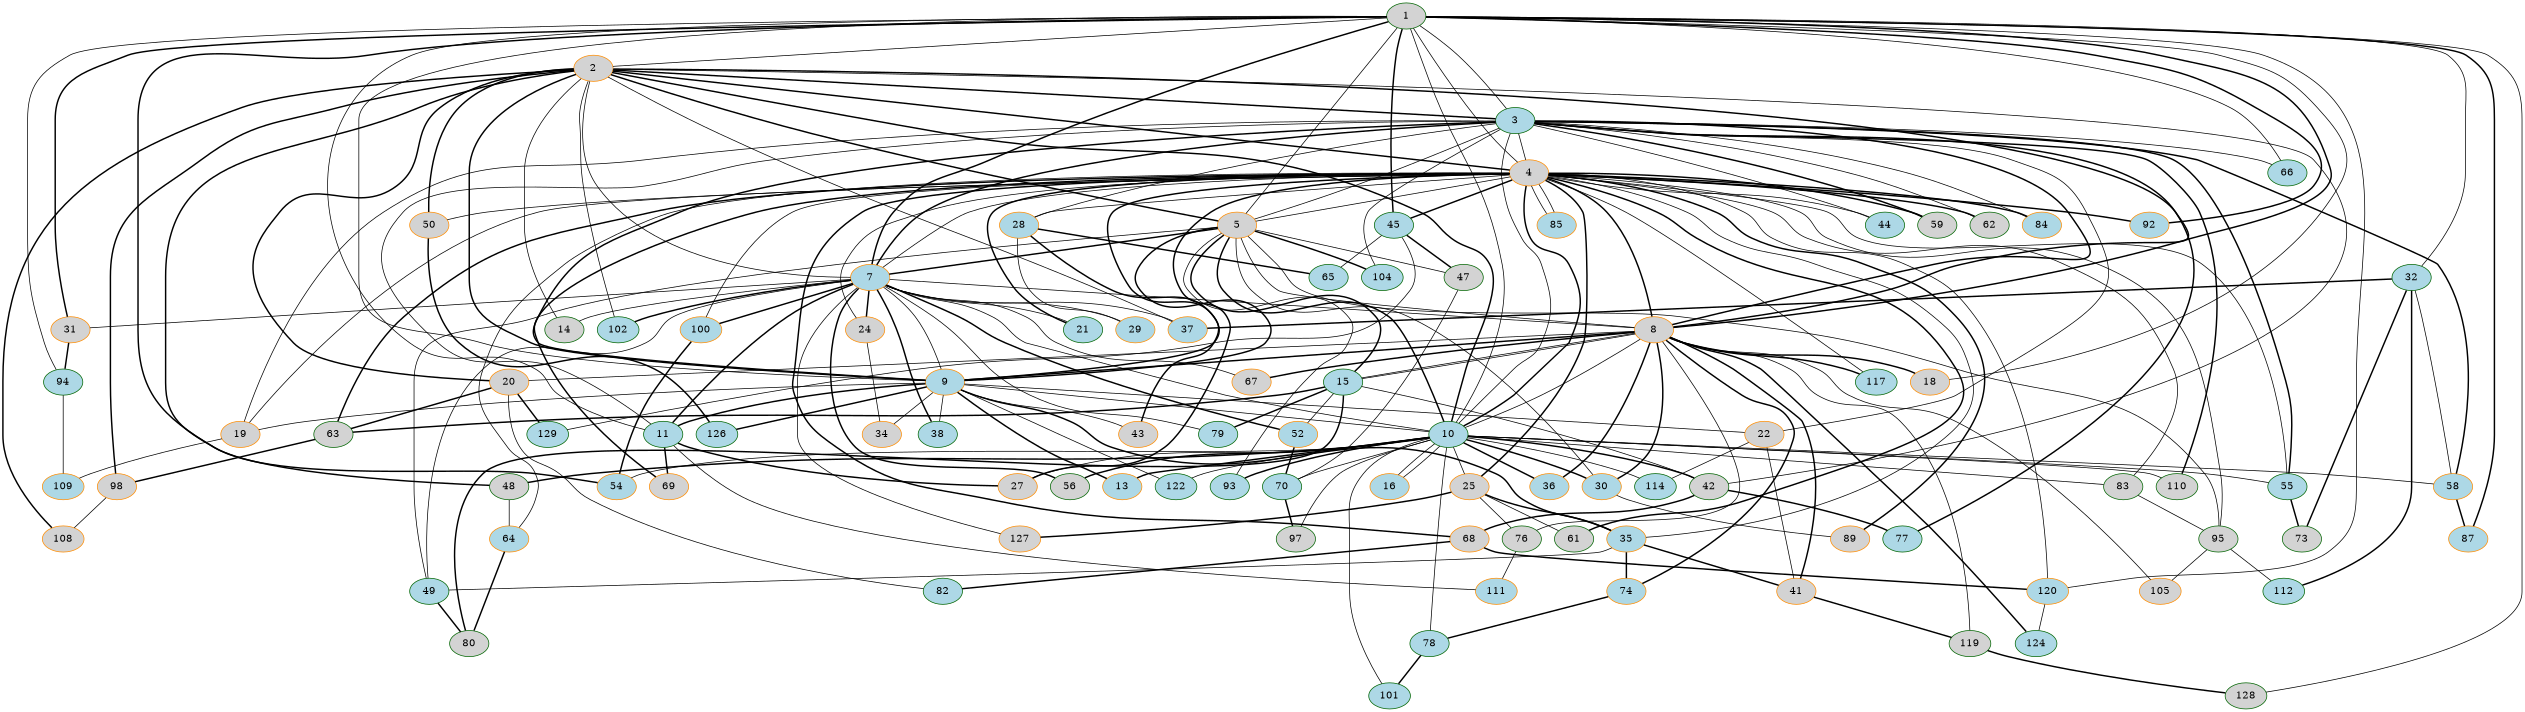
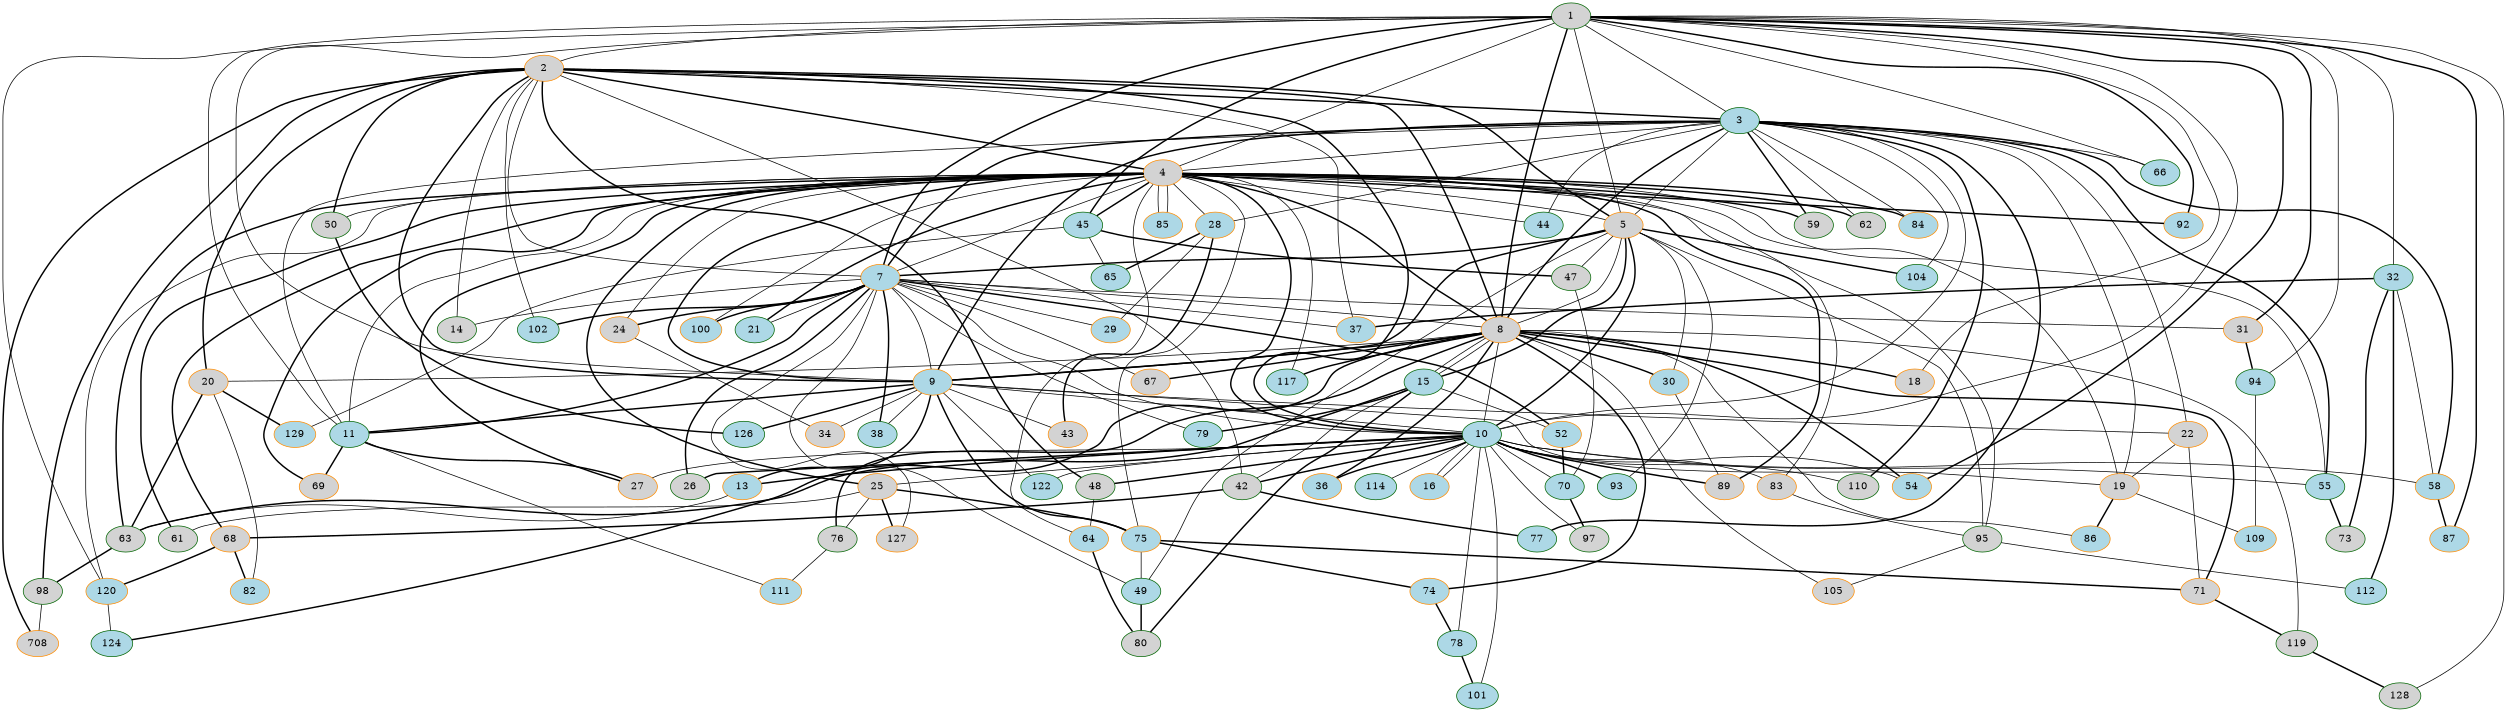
none -> (648, 209)
(429, 225) -> (331, 225)
(646, 403) -> (1723, 370)
(548, 434) -> (295, 434)
(1527, 457) -> (1653, 475)
(1710, 460) -> (2157, 458)
(1738, 474) -> (1145, 436)
(117, 487) -> (43, 591)
(1070, 487) -> (690, 487)
(2123, 487) -> (1777, 487)
none -> (434, 513)
(63, 539) -> (38, 644)
(1626, 539) -> (1141, 539)
none -> (2091, 539)
(943, 591) -> (250, 591)
(1796, 591) -> (2200, 591)
